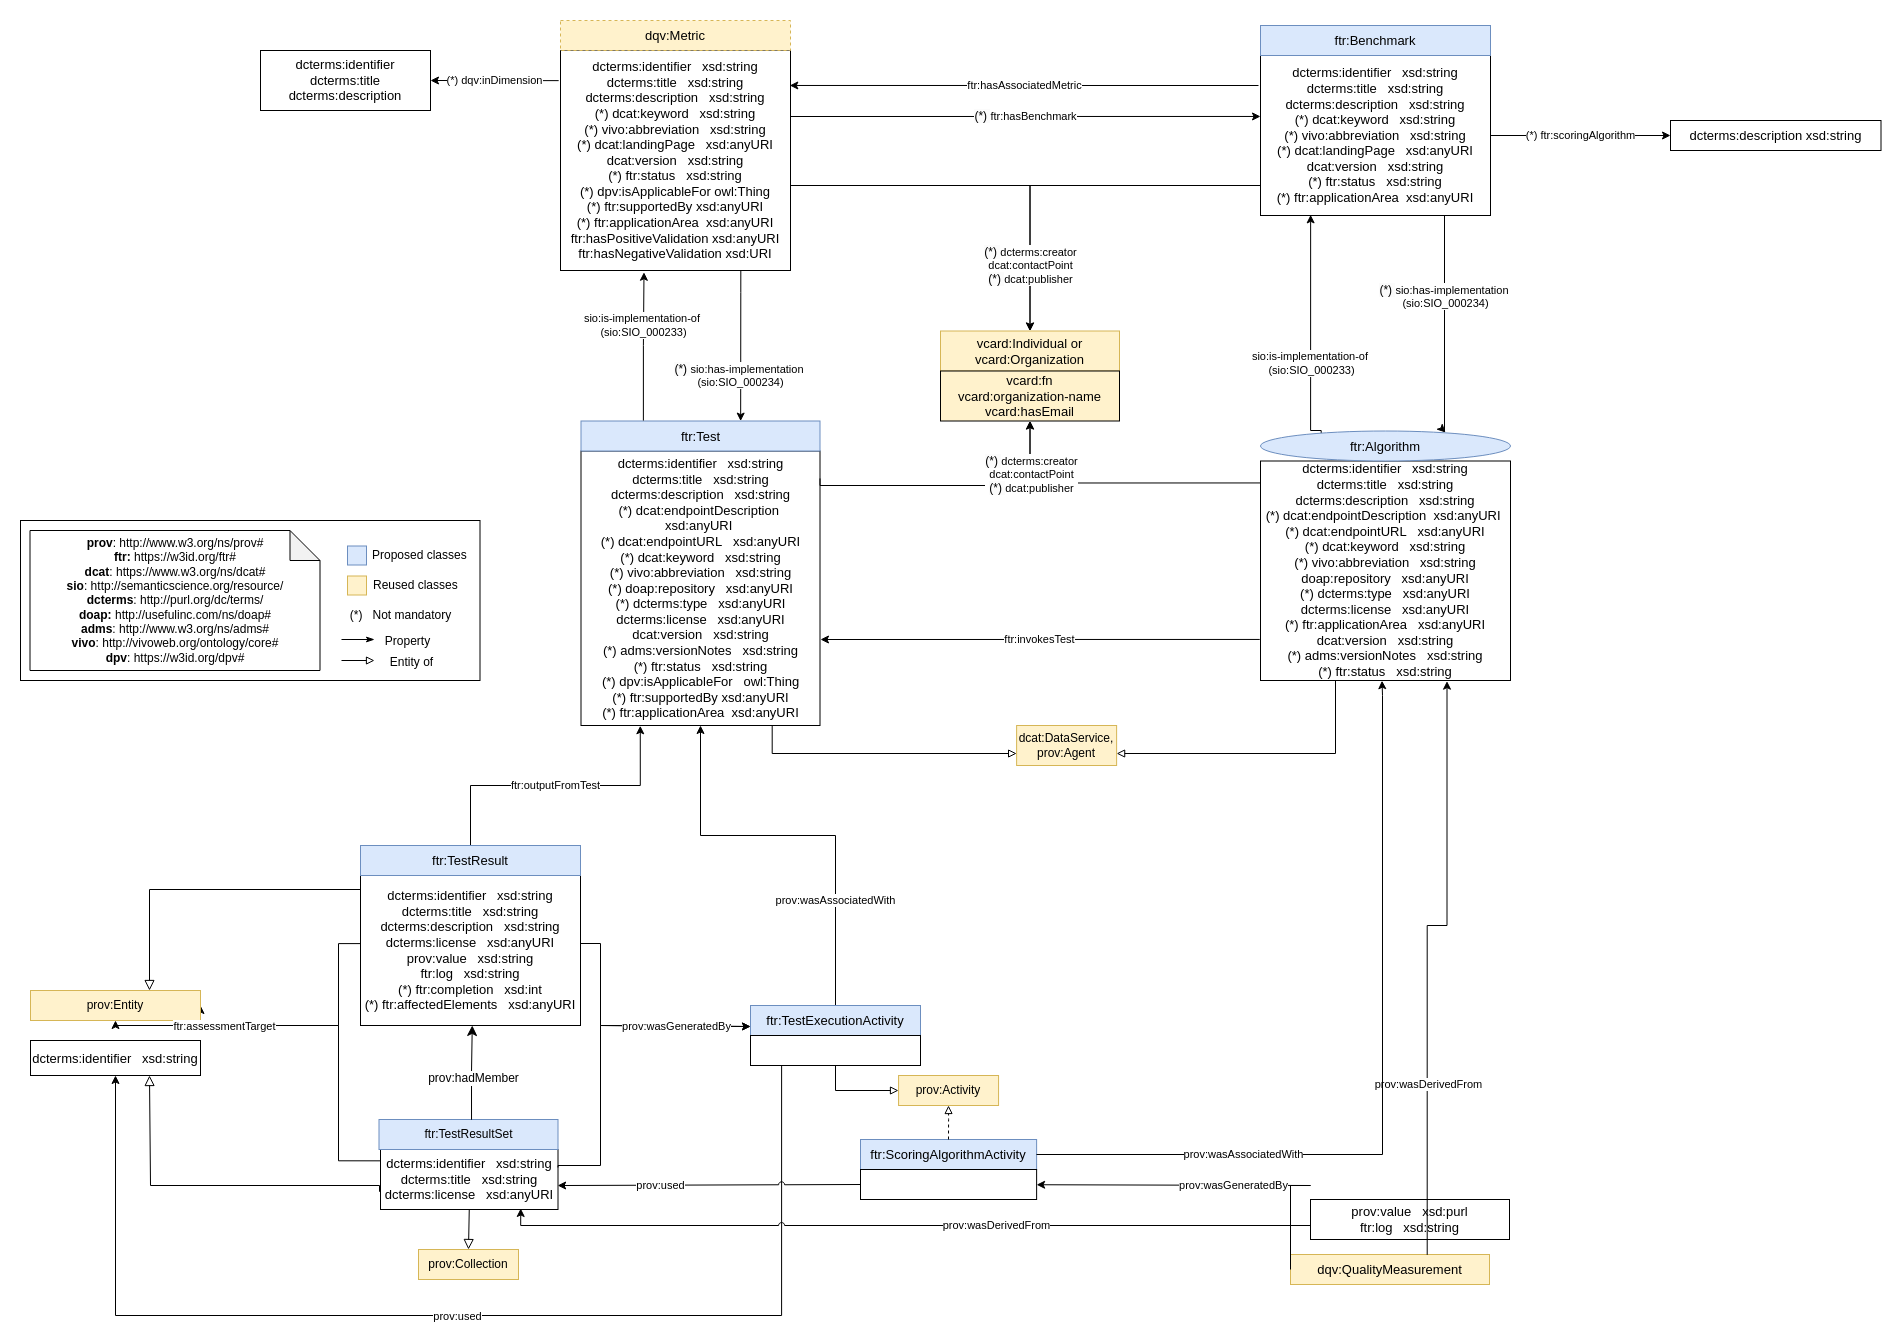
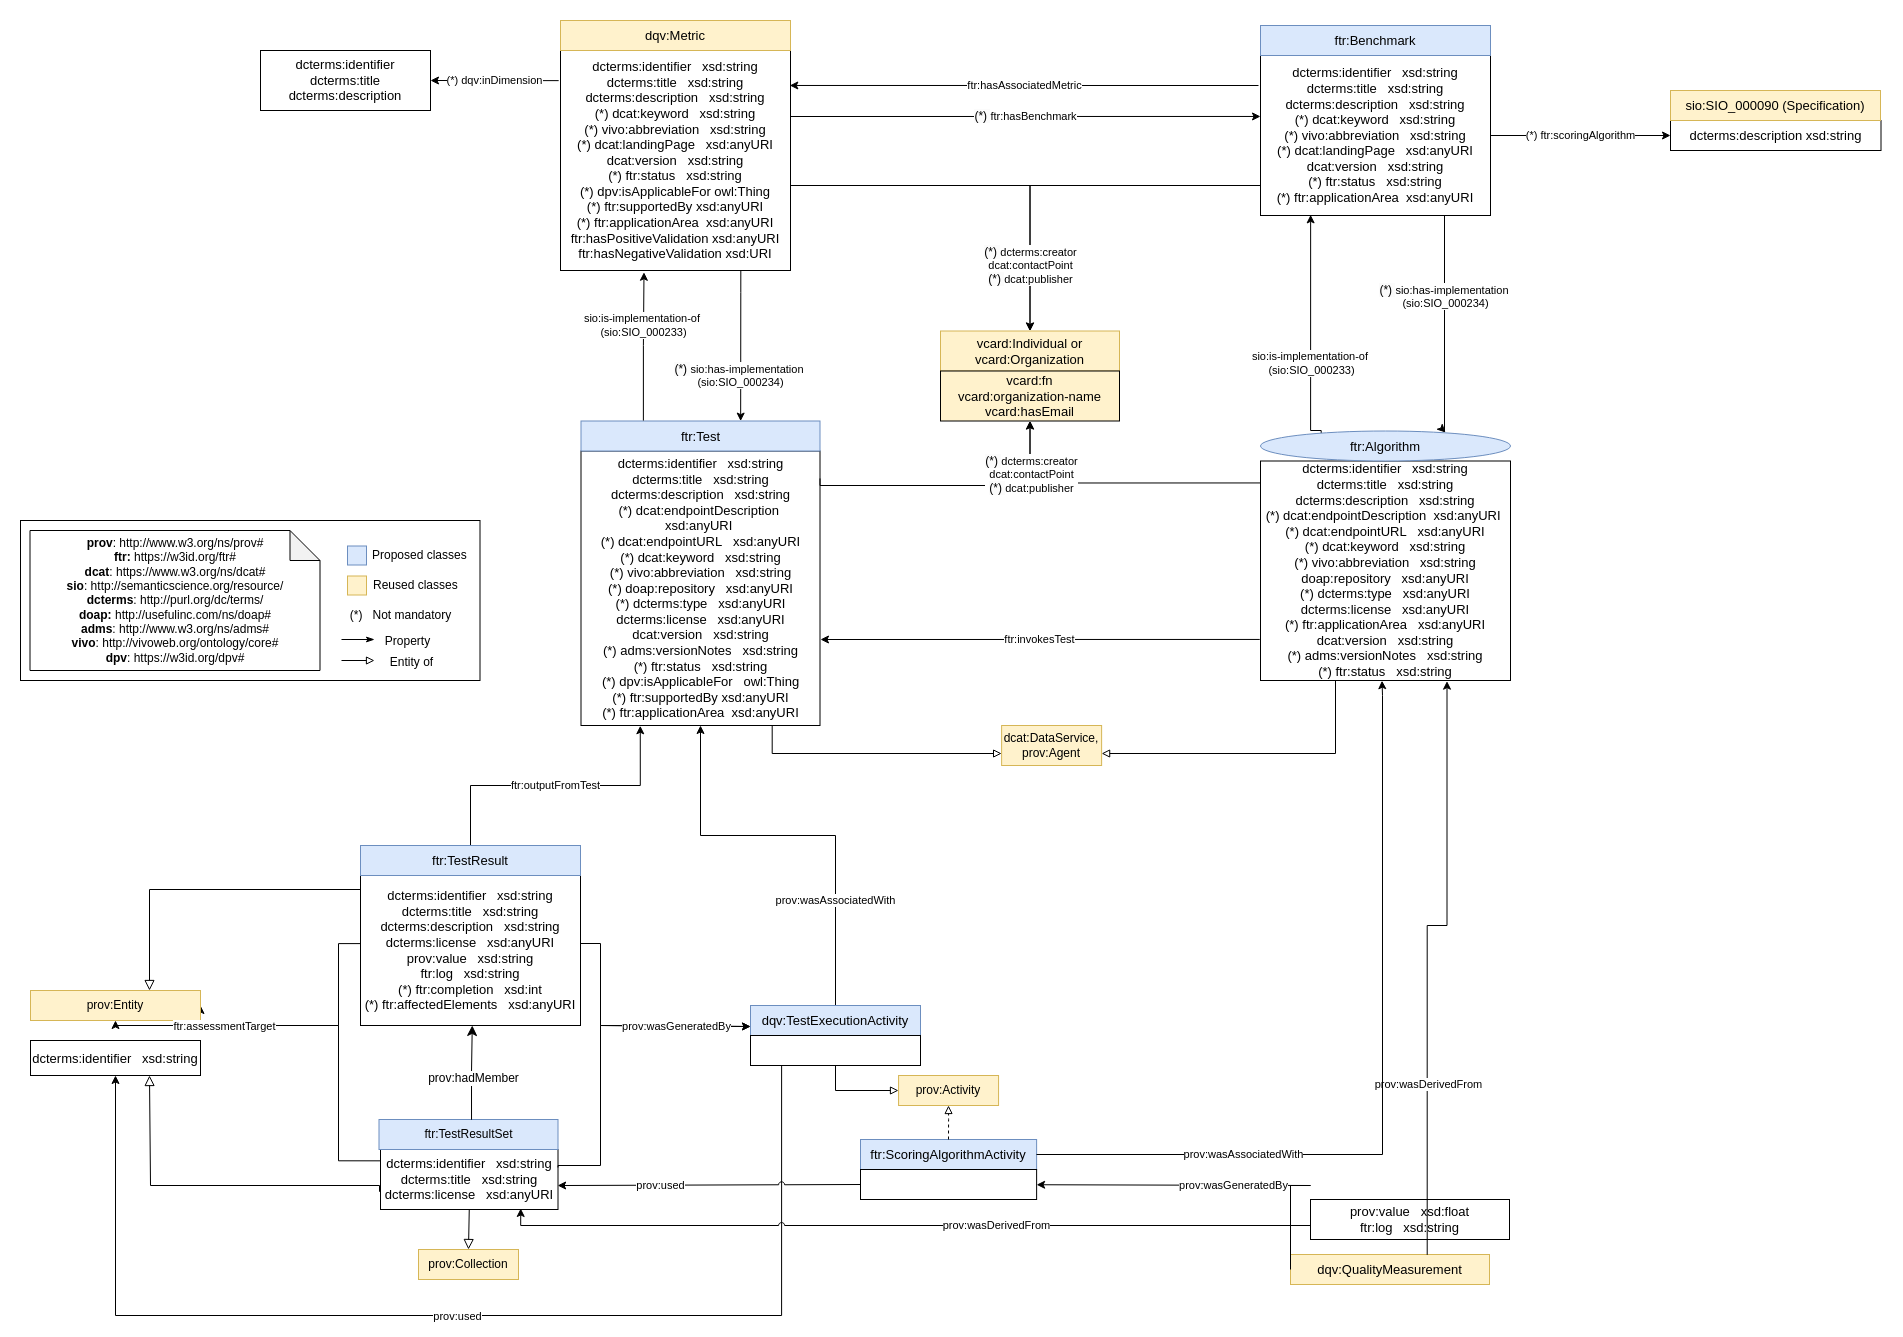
(676, 36) -> (676, 36)
none -> (1776, 106)
(1067, 746) -> (1052, 746)
(836, 1021) -> (836, 1021)
(1410, 1220) -> (1410, 1220)
